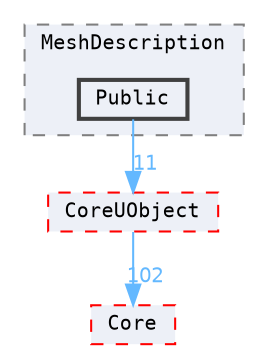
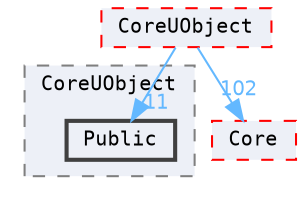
(134, 44) -> (110, 85)
(133, 148) -> (157, 78)
